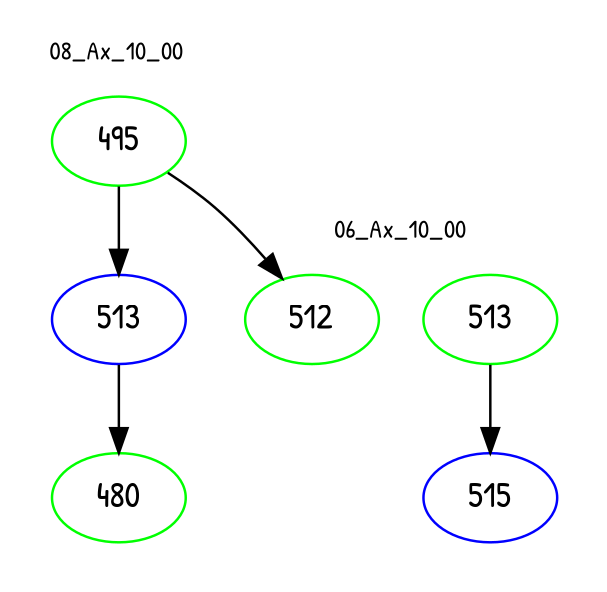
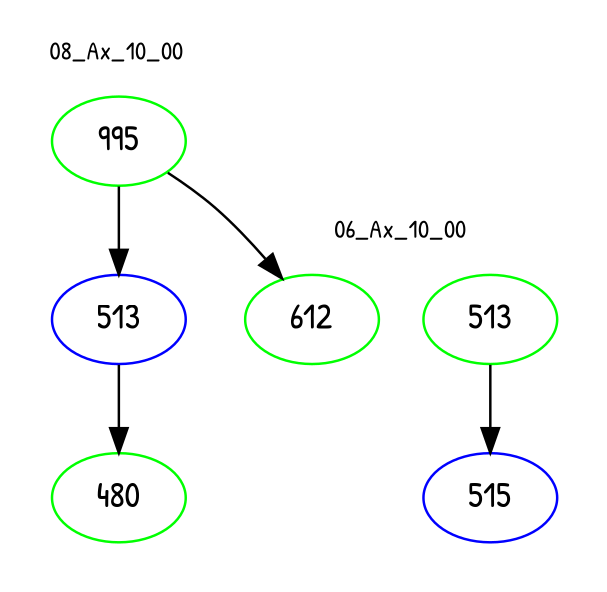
(119, 141) -> (119, 141)
(312, 319) -> (312, 319)
